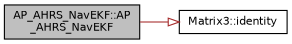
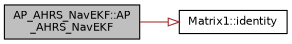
(233, 22) -> (233, 22)
